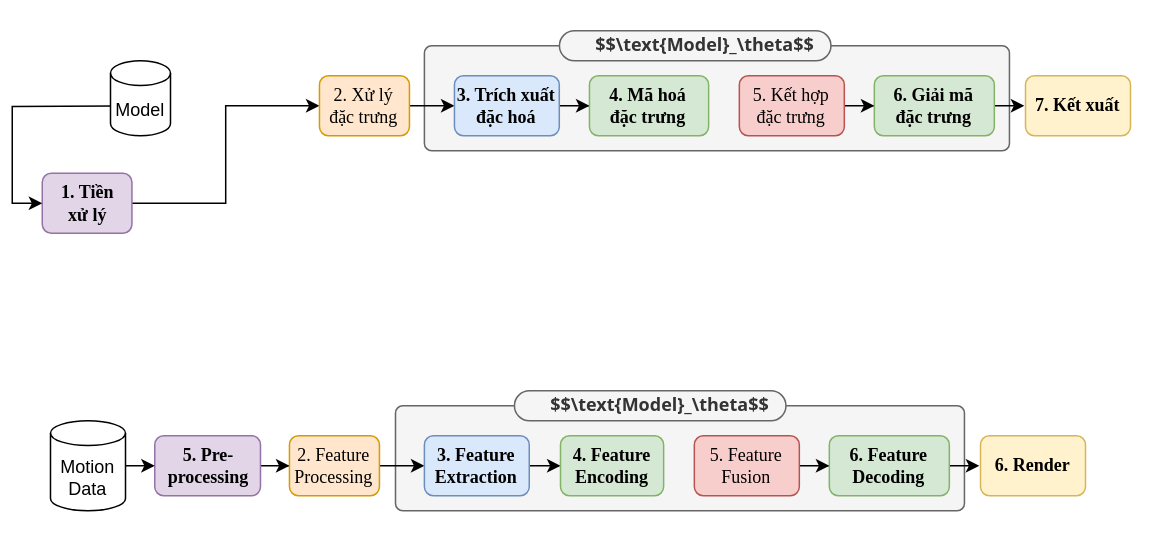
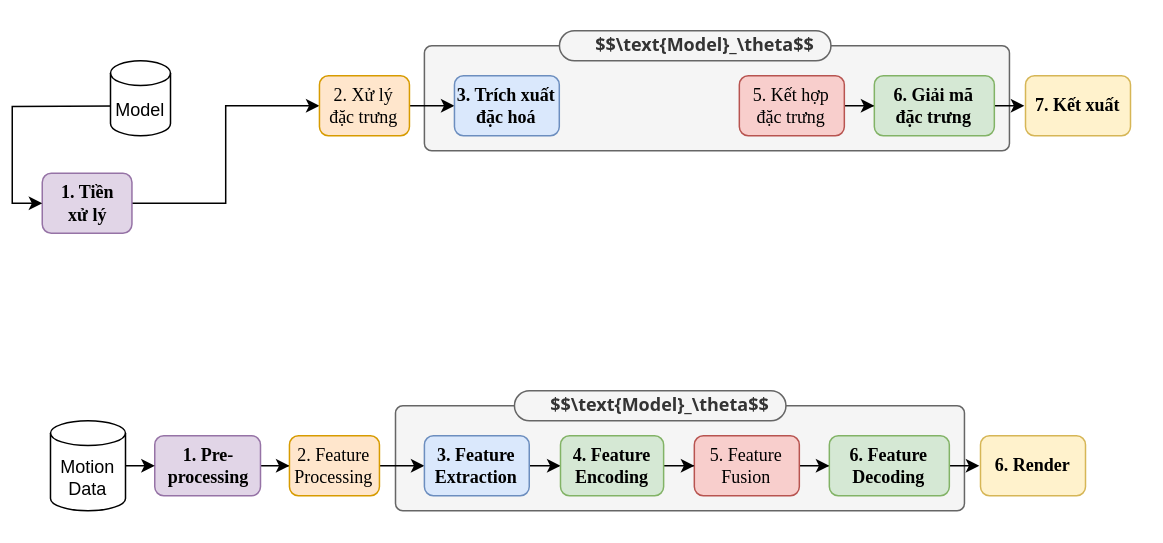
(580, 106) -> none
(649, 106) -> none
(209, 466) -> (209, 466)
none -> (684, 466)
